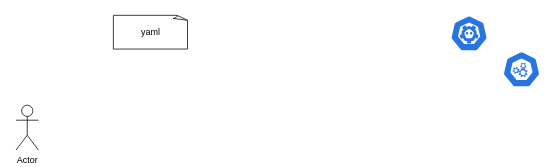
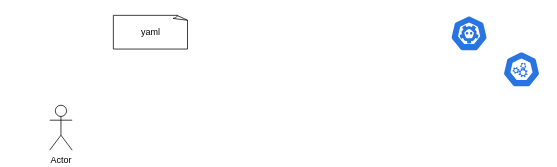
(27, 128) -> (60, 128)
